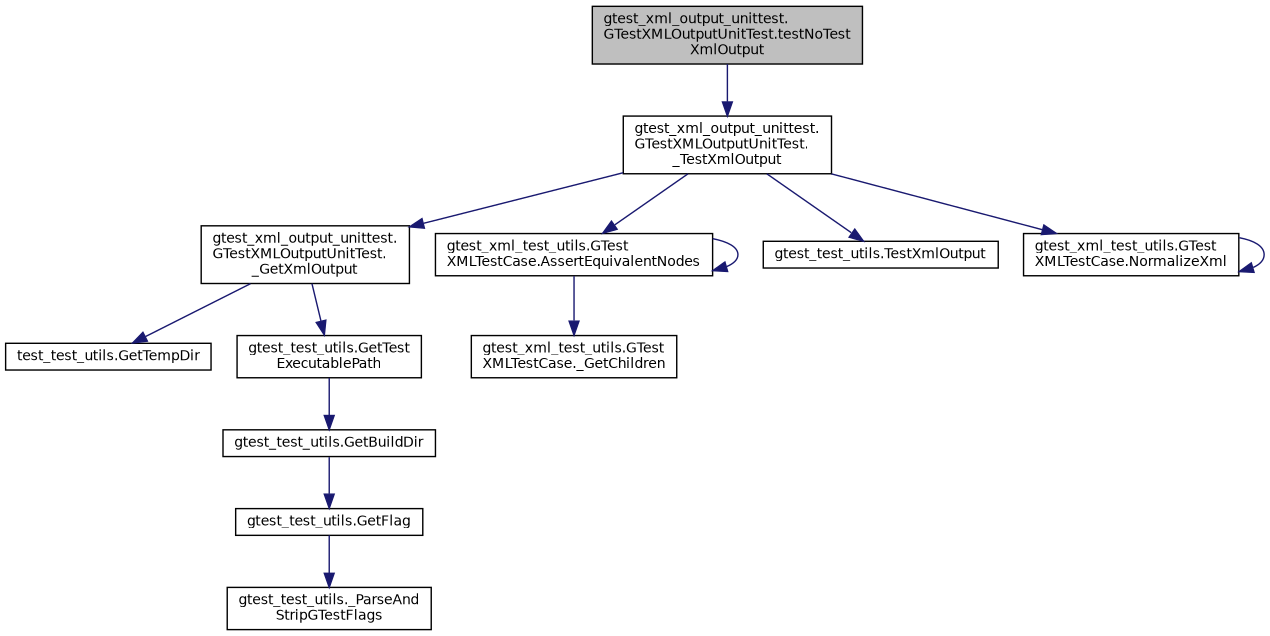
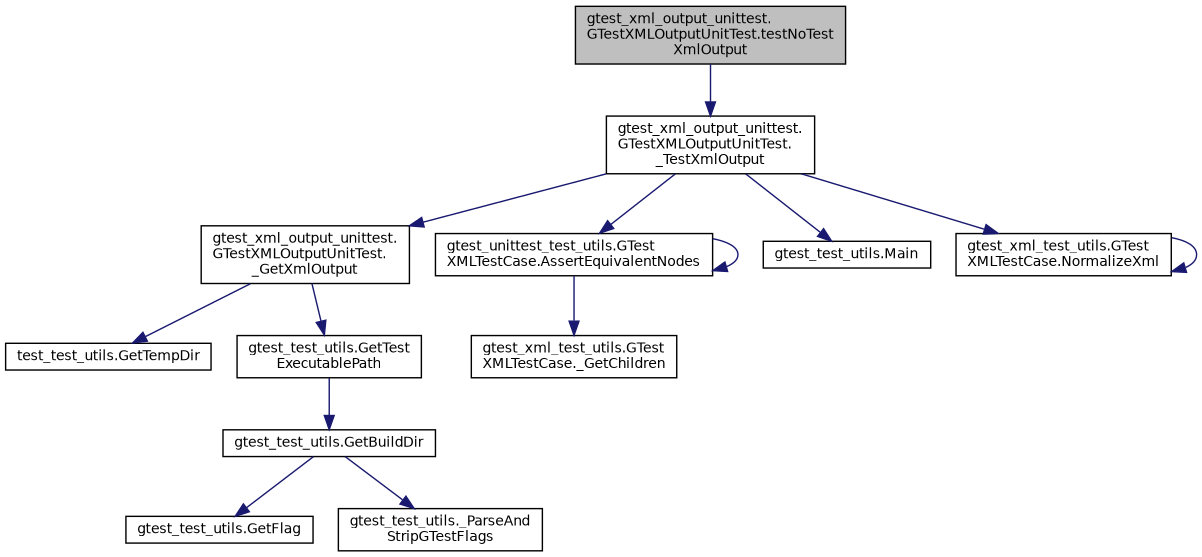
(574, 255) -> (574, 255)
(881, 255) -> (847, 255)
(329, 554) -> (374, 478)
